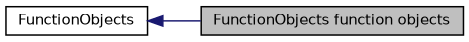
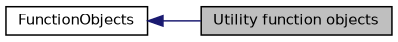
(332, 21) -> (297, 21)
